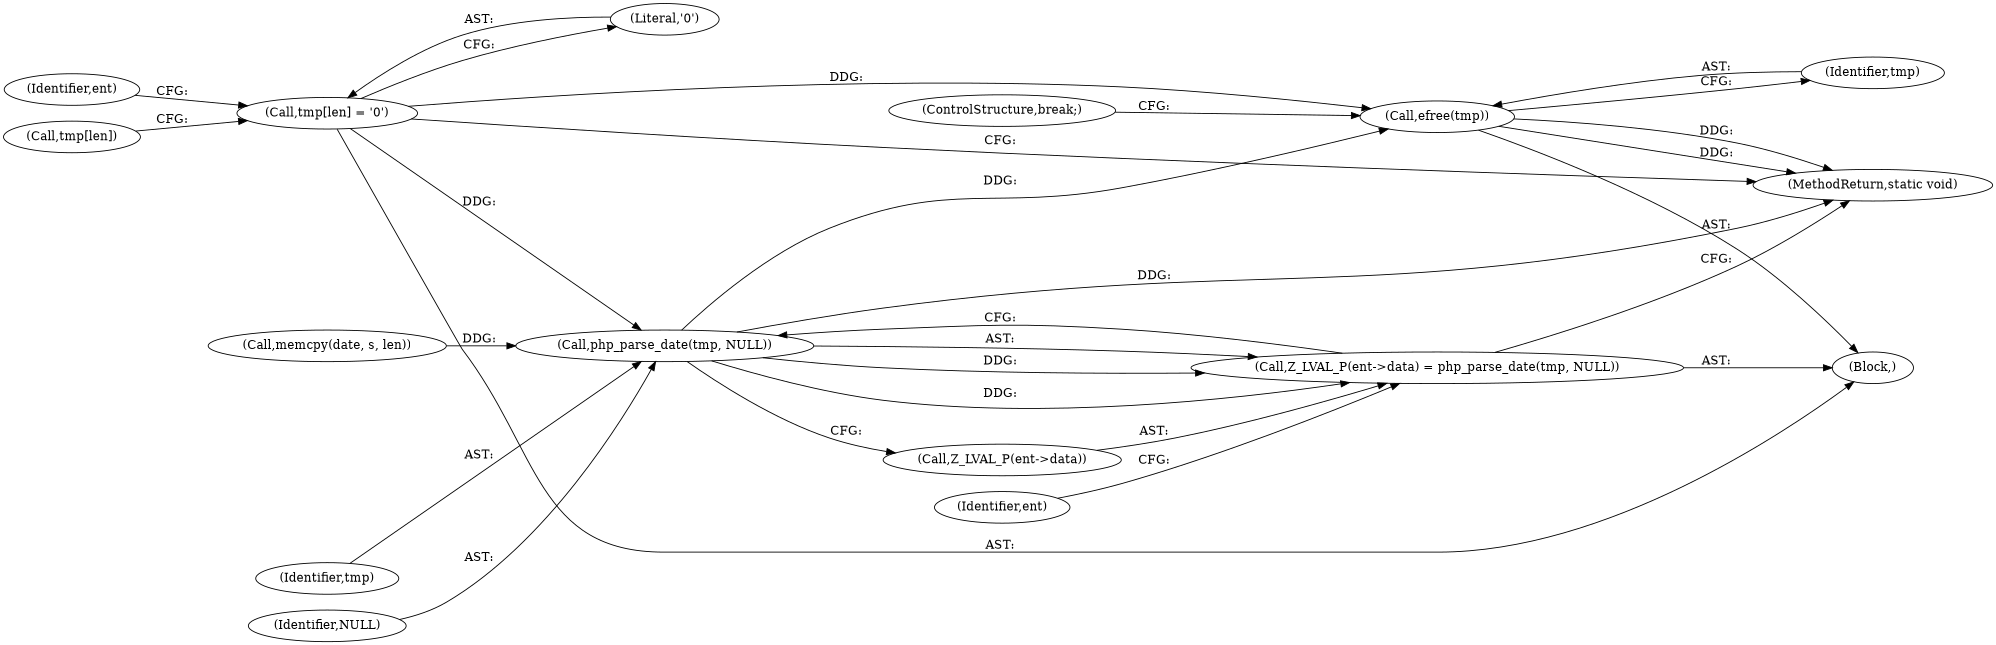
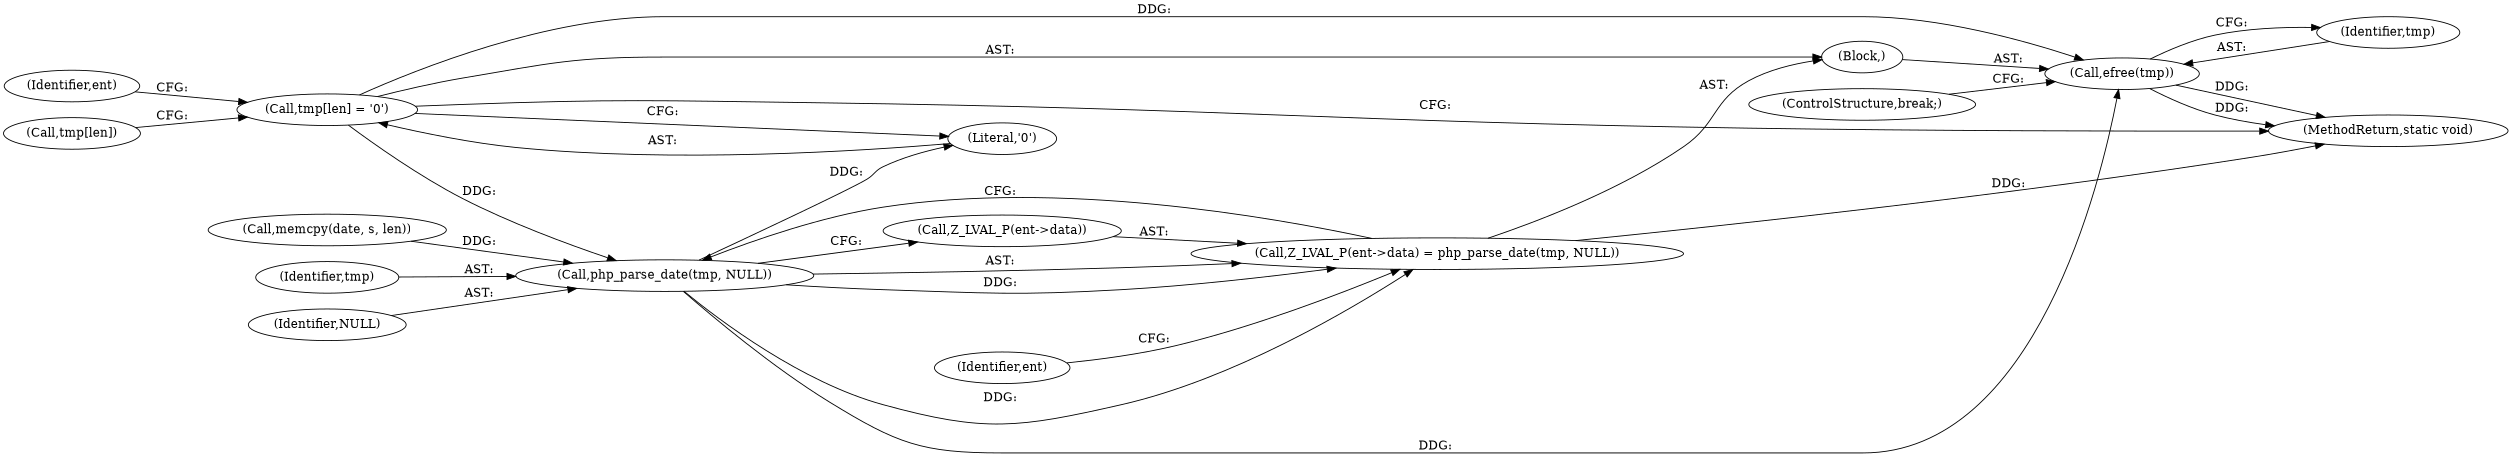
(1679, 216) -> (1971, 64)
(1718, 259) -> (2010, 184)
(1283, 279) -> (822, 202)
